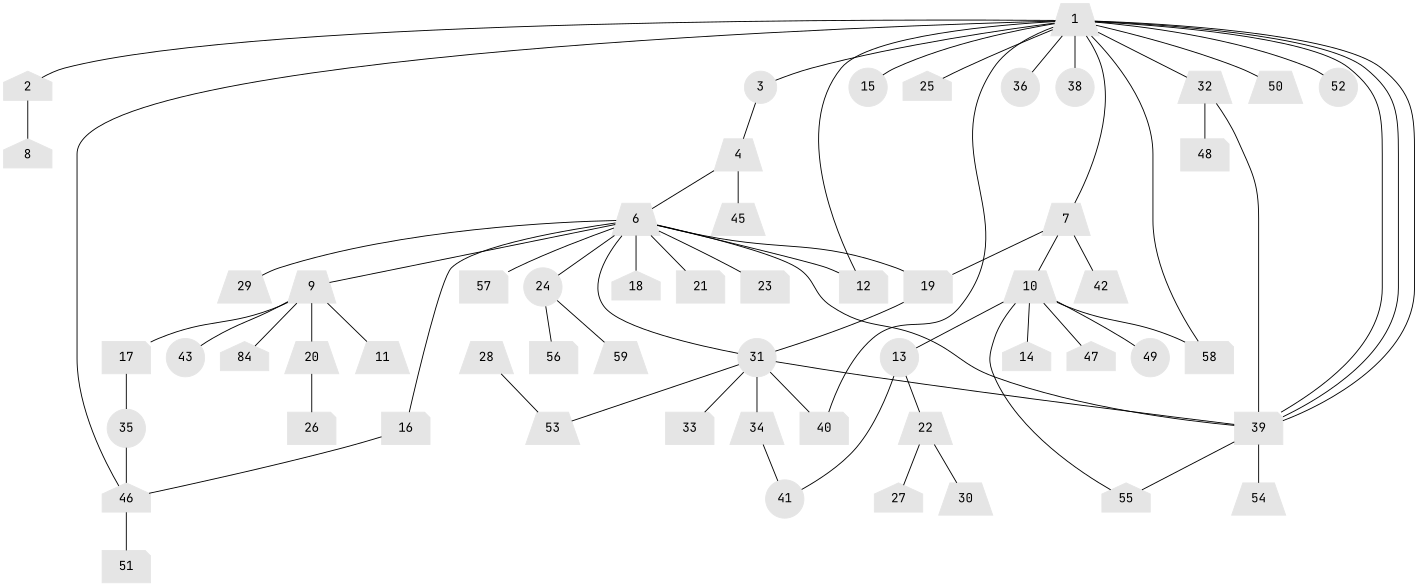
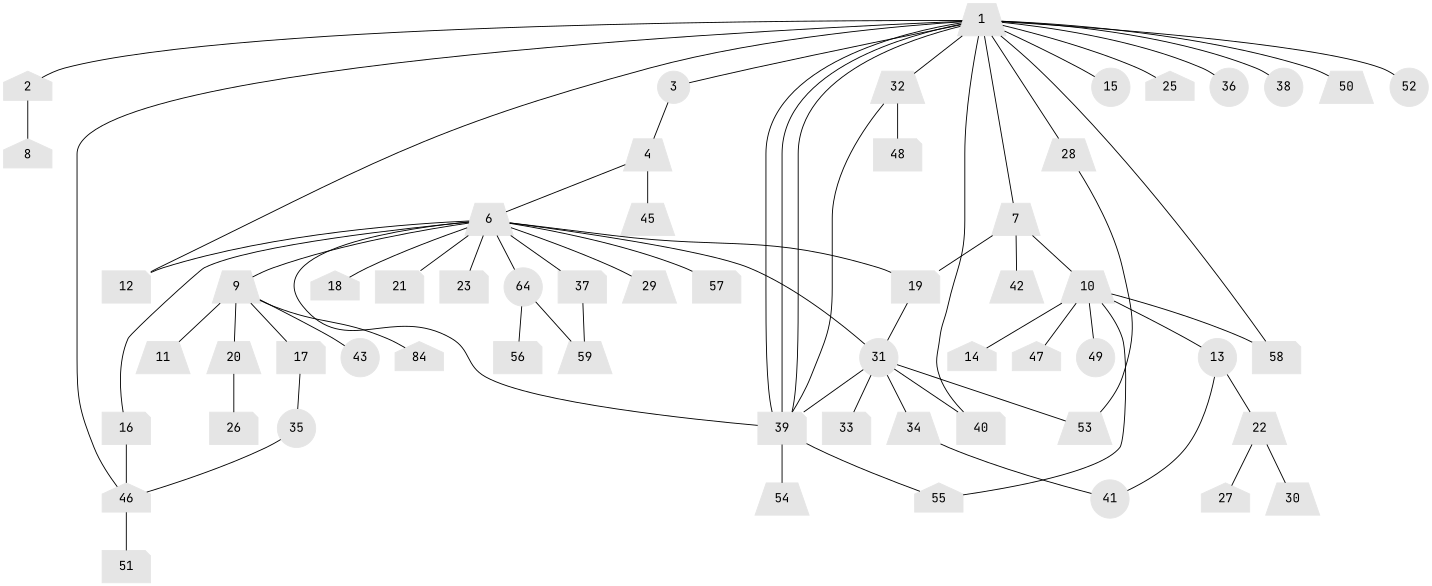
none -> (1025, 87)
(543, 287) -> (523, 287)
none -> (582, 287)
